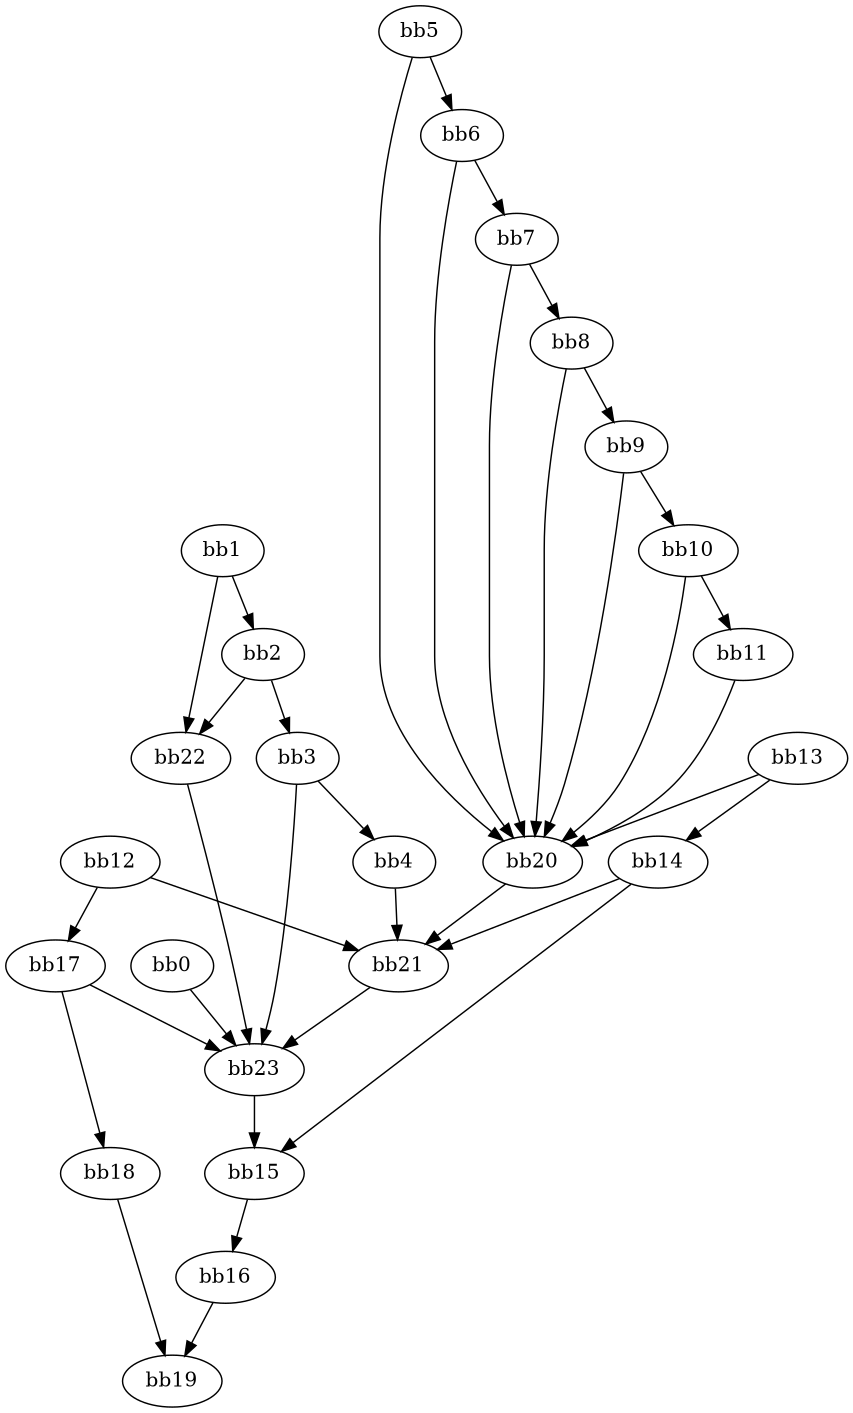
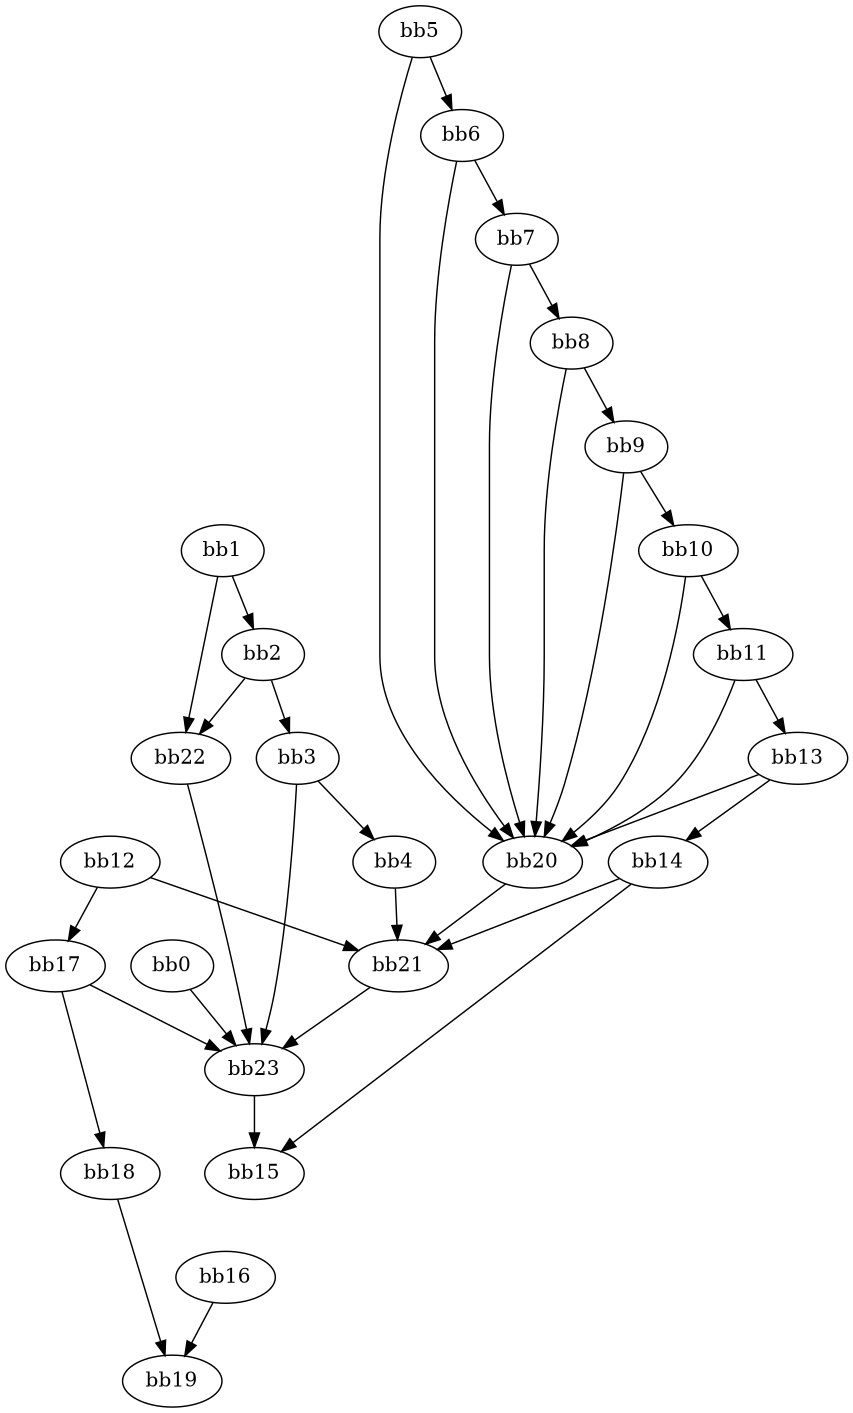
none -> (767, 700)
(242, 1218) -> none
